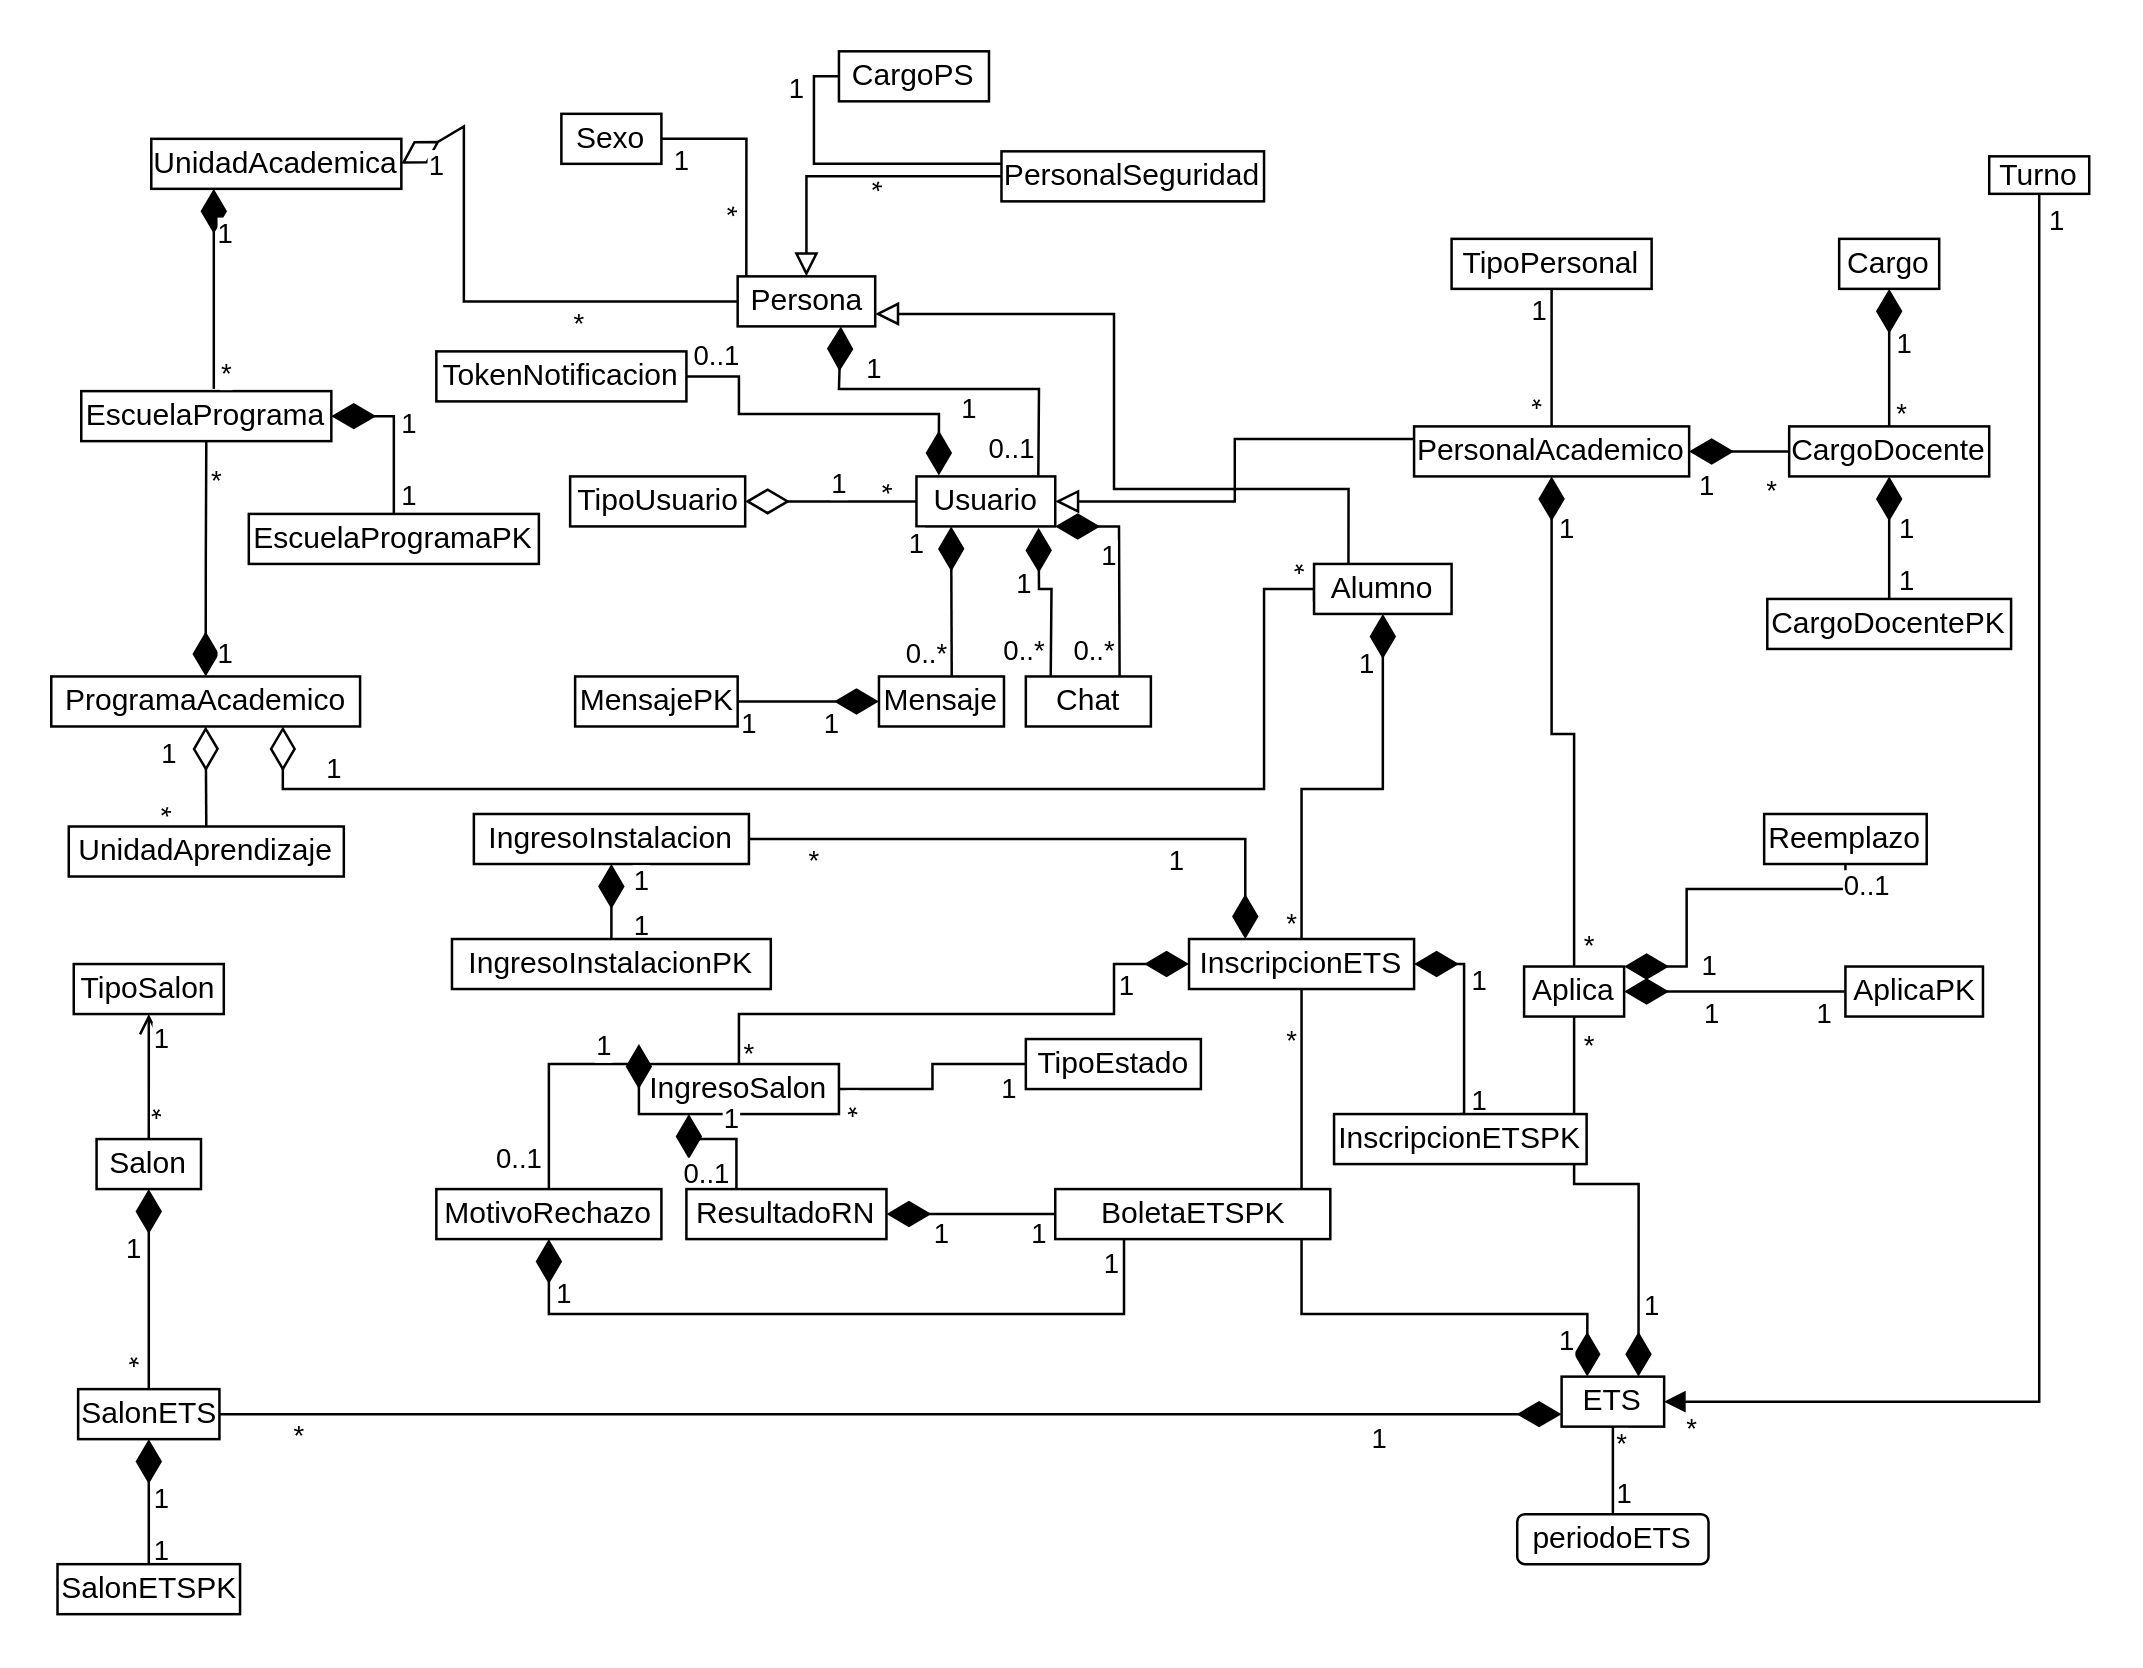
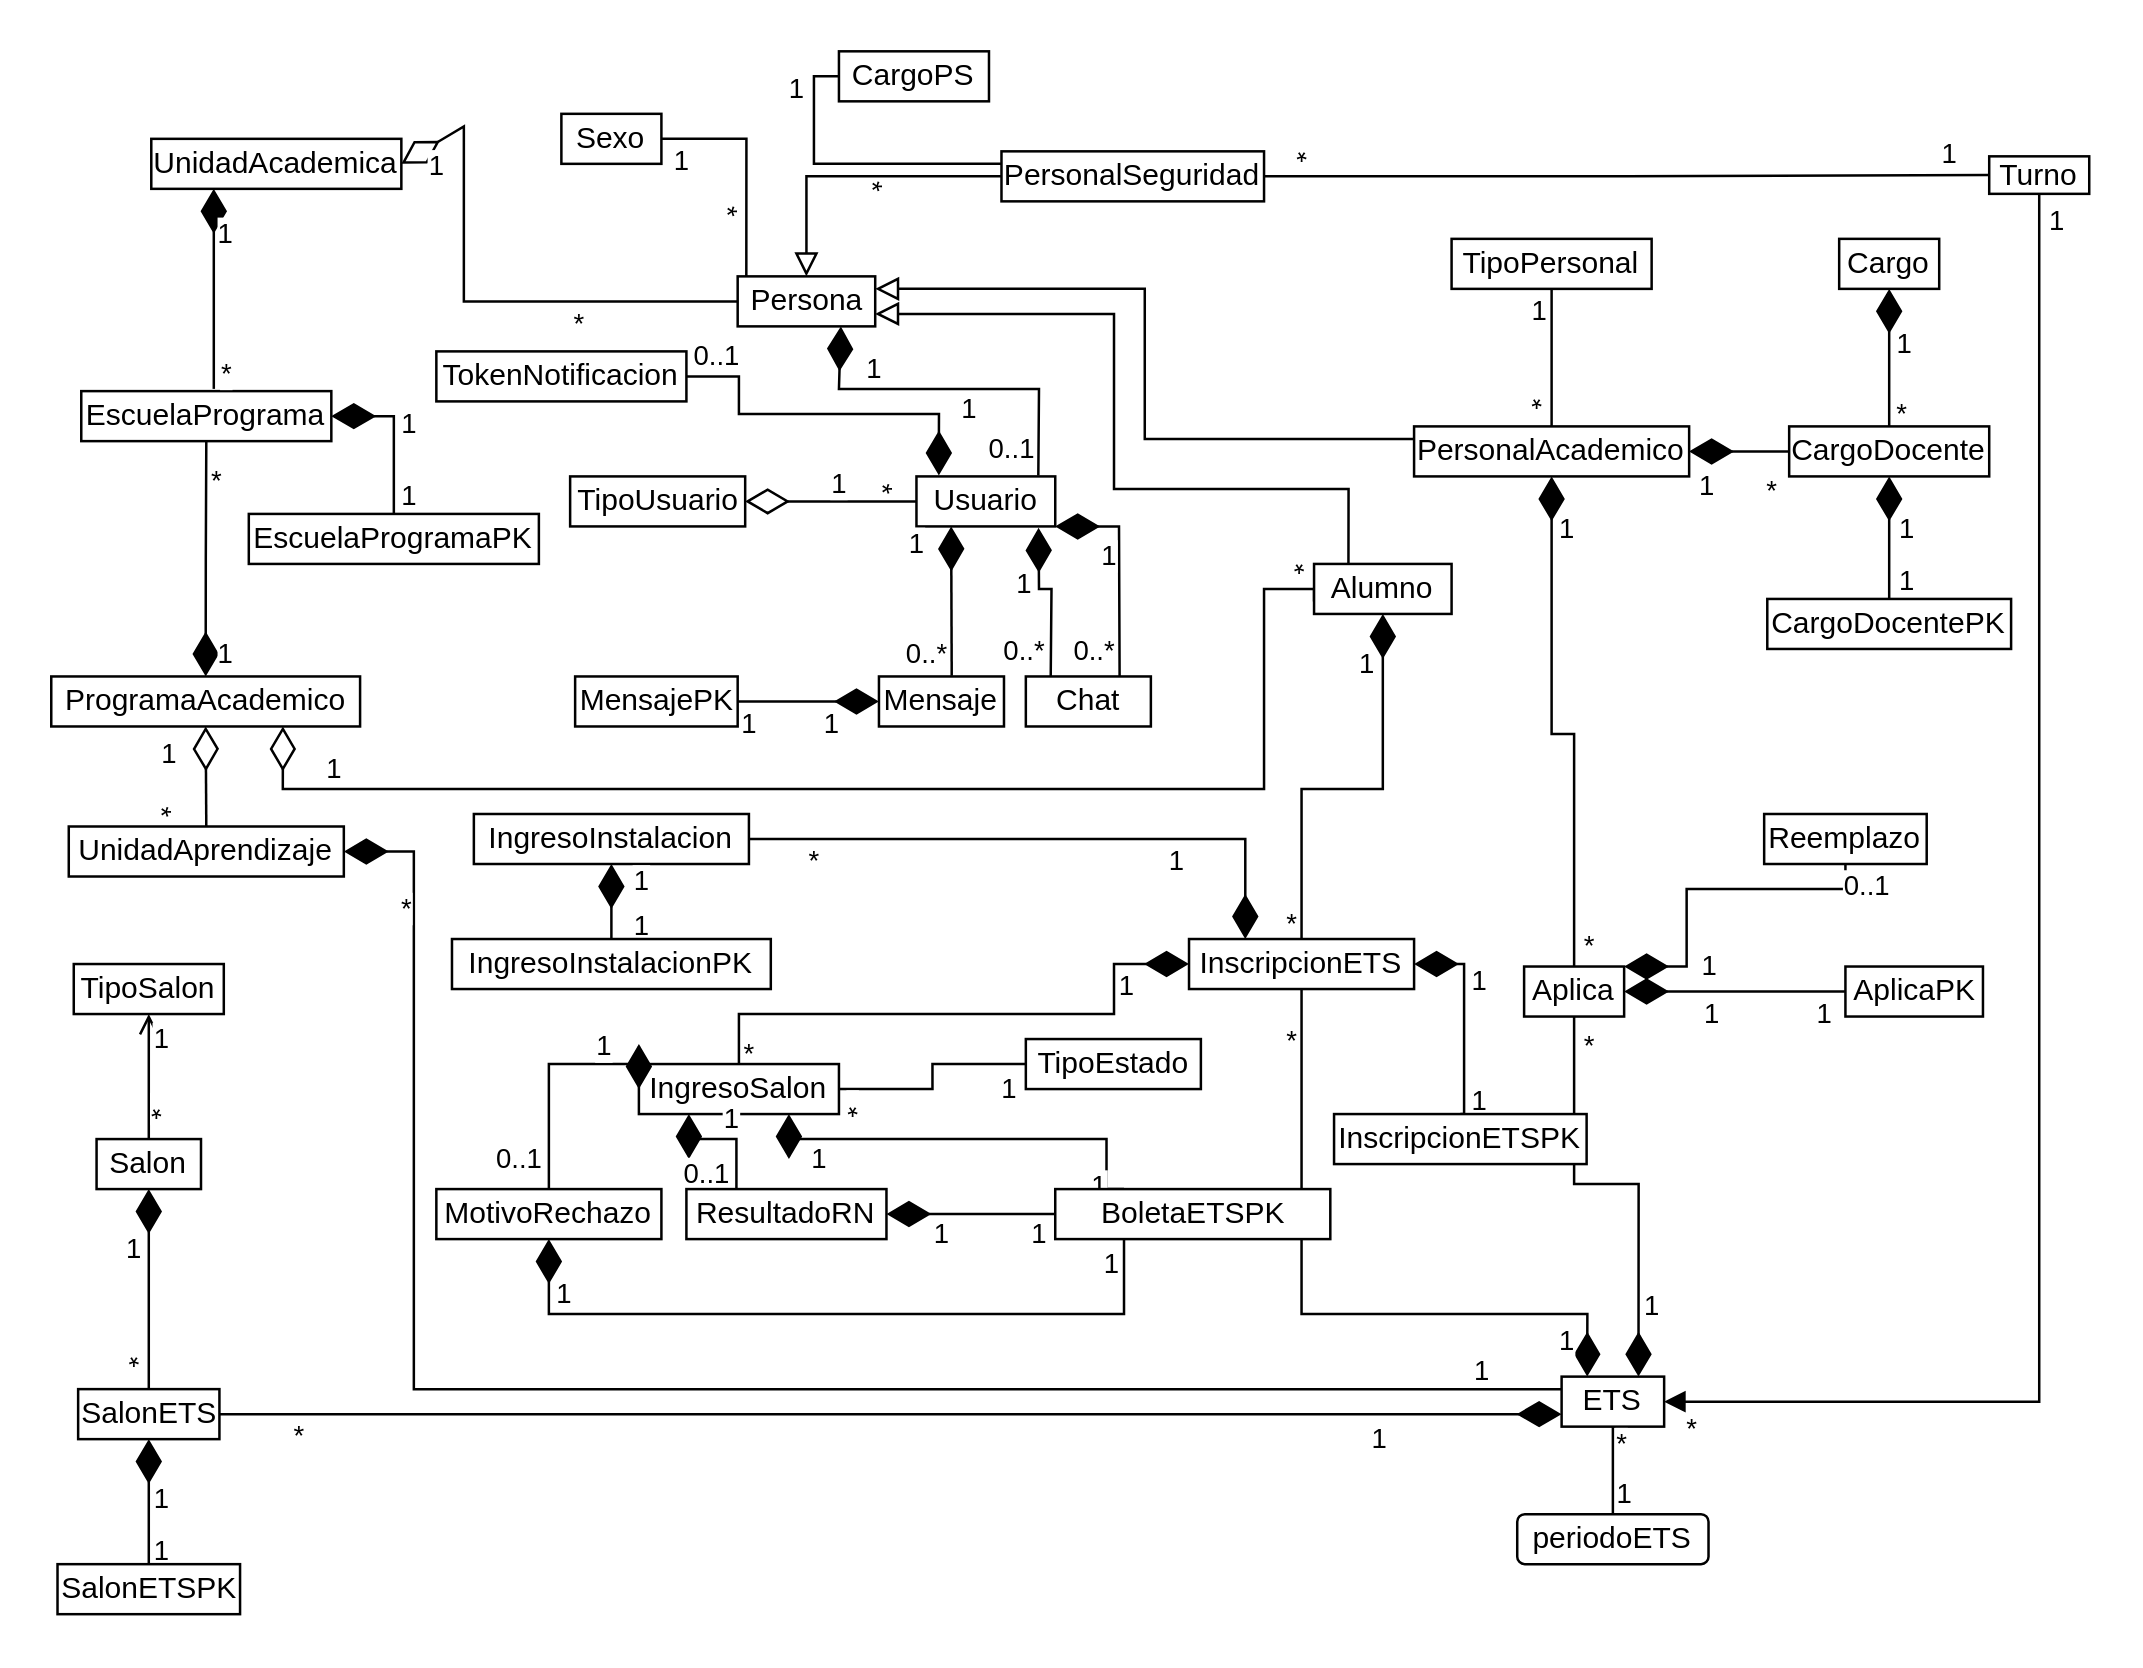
none -> (1626, 176)
(1161, 501) -> (1142, 289)
none -> (955, 1139)
none -> (706, 1389)
